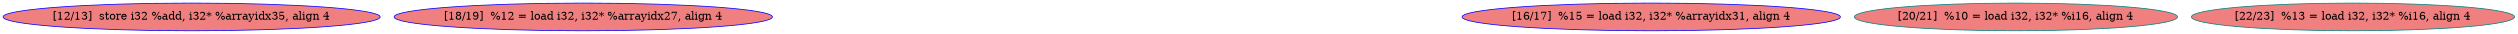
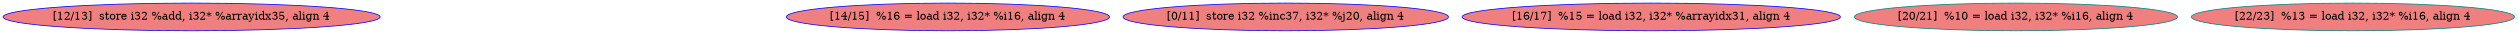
(583, 17) -> none
none -> (948, 17)
none -> (1286, 17)
